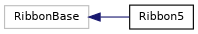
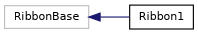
(162, 17) -> (162, 17)
